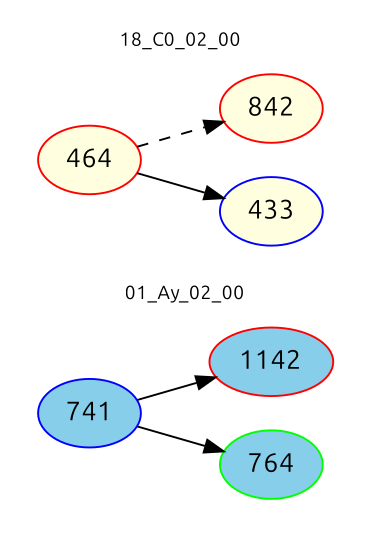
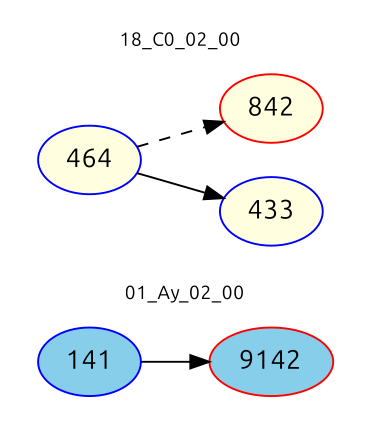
(89, 160) -> (89, 160)
(271, 362) -> (271, 362)
(89, 413) -> (89, 362)
(271, 465) -> none
